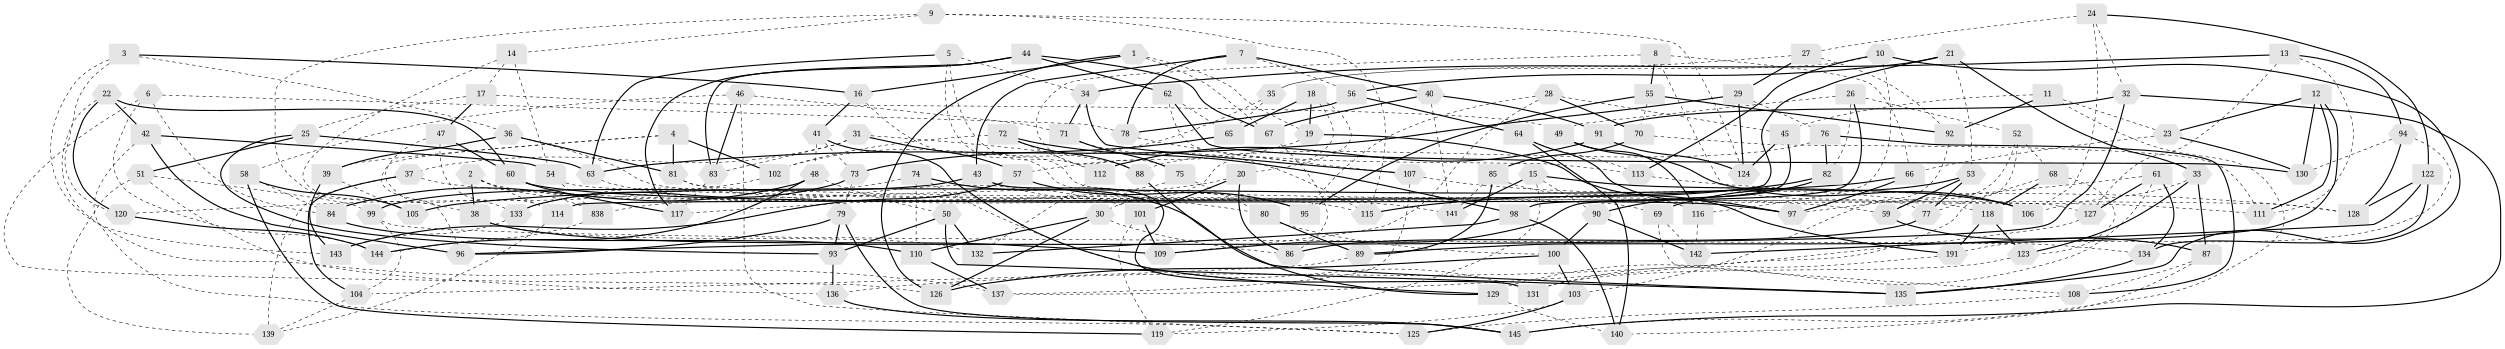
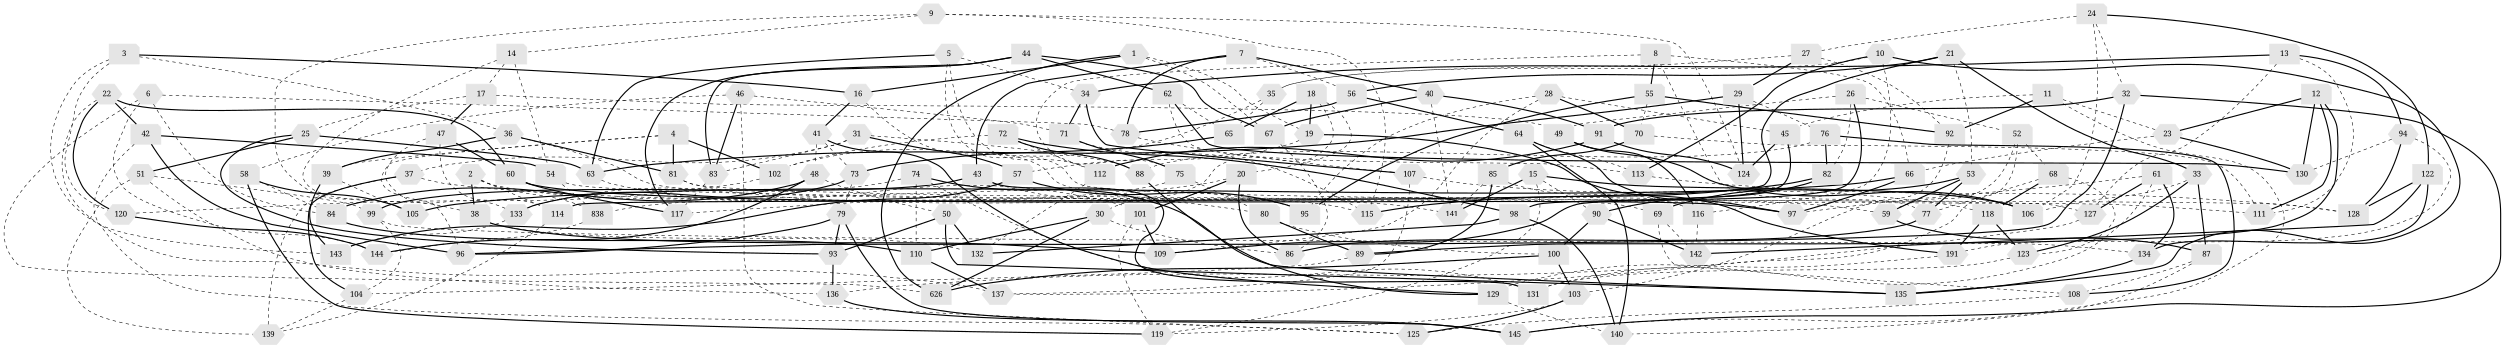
(936, 295) -> (936, 295)
